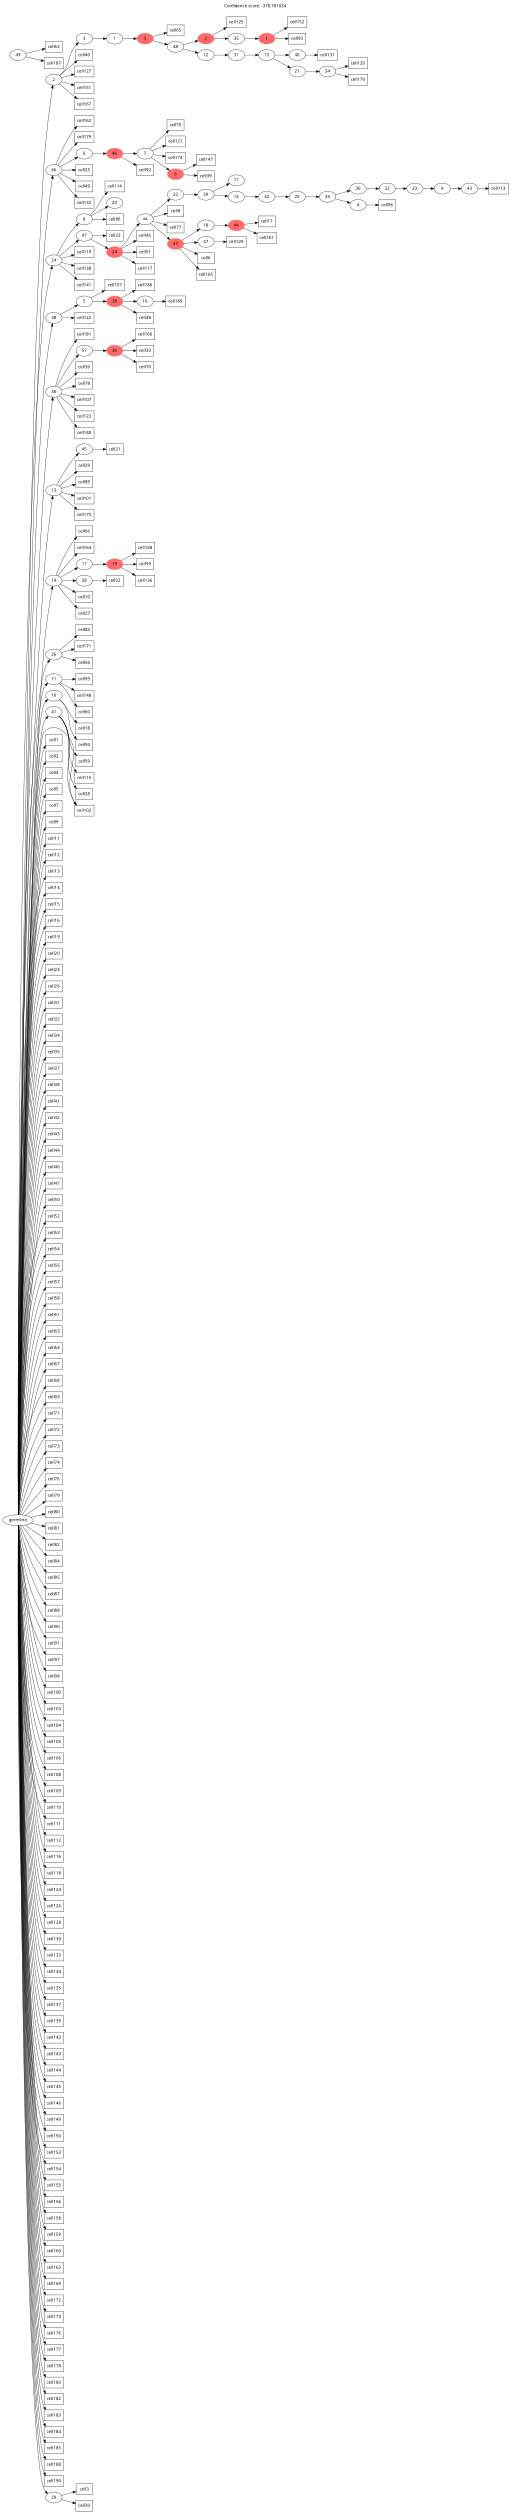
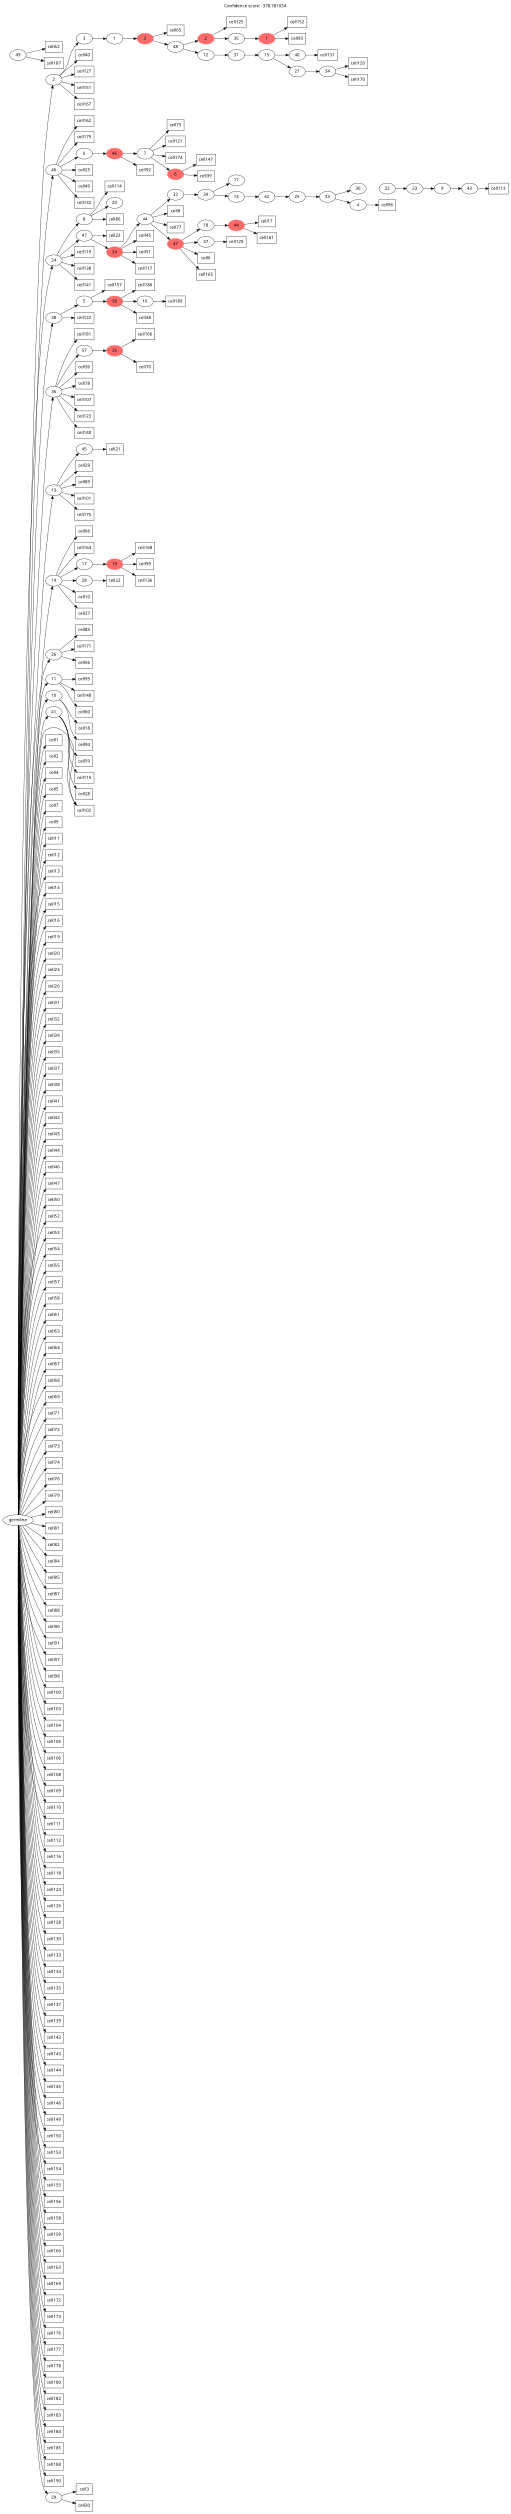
(371, 189) -> none
(145, 351) -> none
